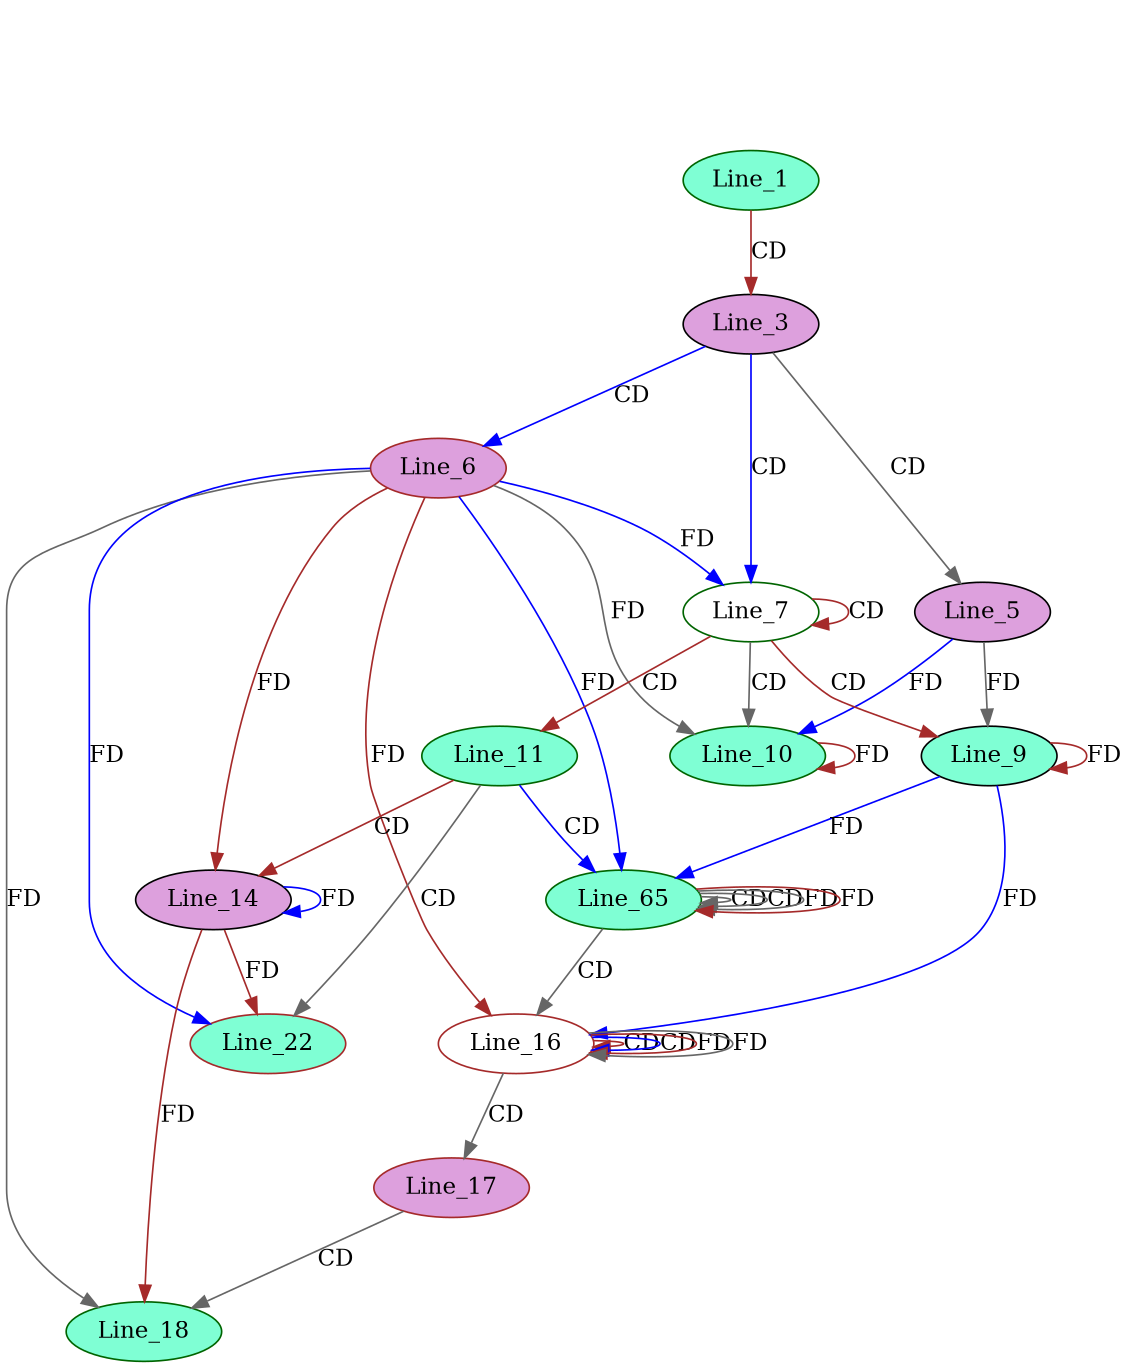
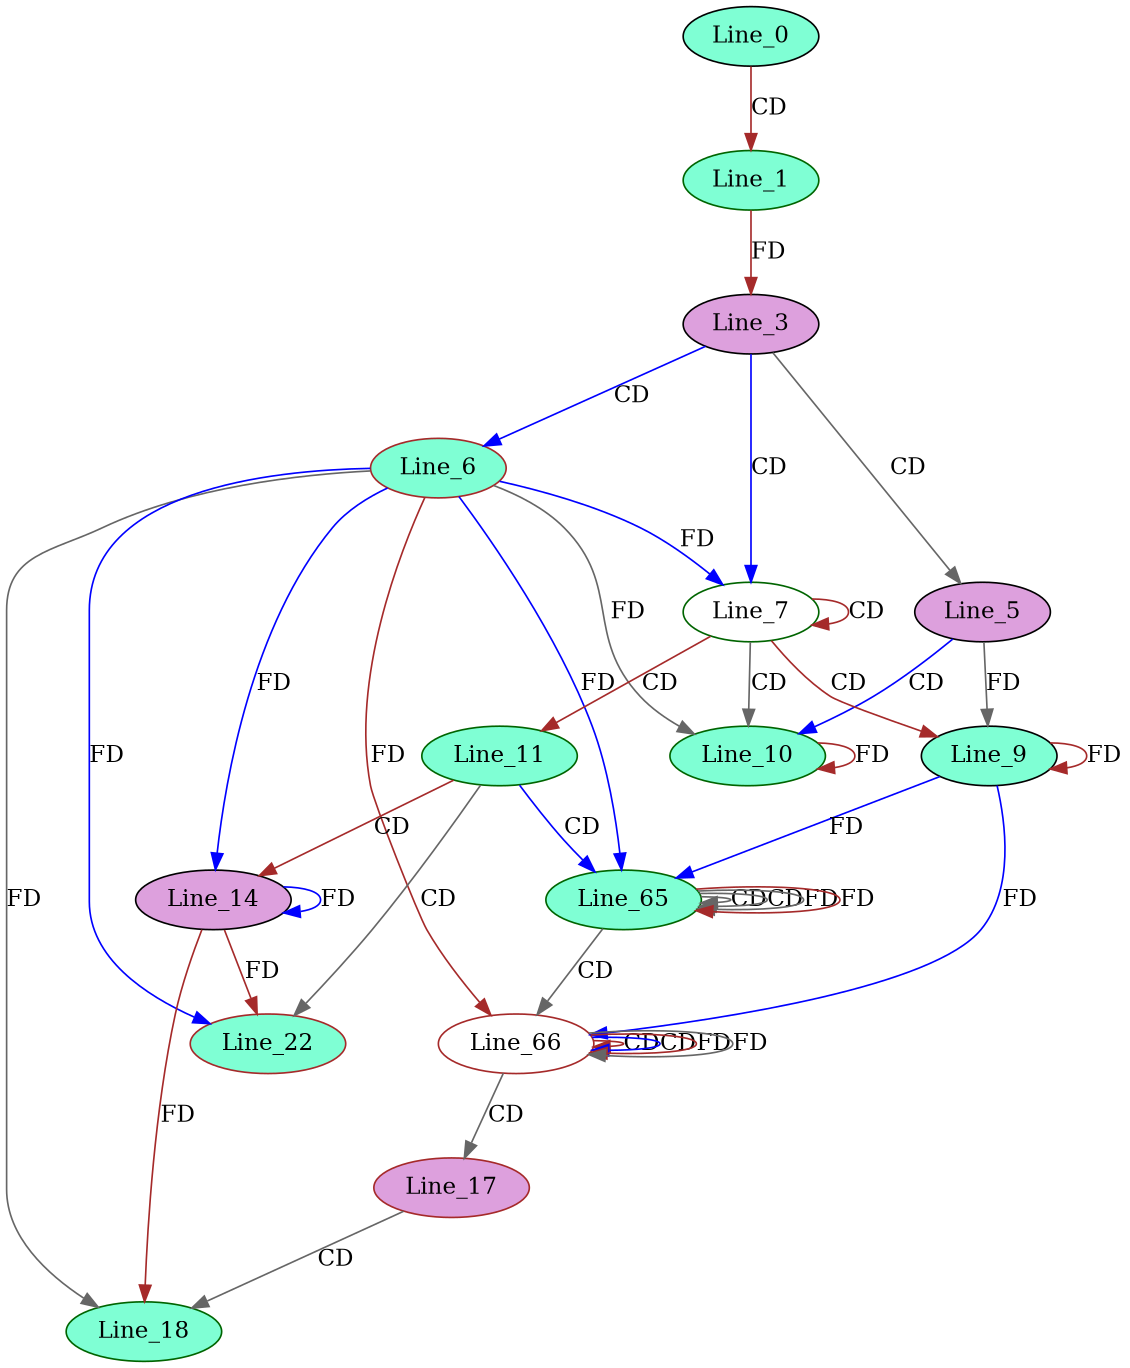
none -> (751, 36)
(769, 252) -> (769, 252)
(438, 468) -> (438, 468)
(264, 650) -> (264, 650)
(926, 684) -> (926, 684)
(516, 1044) -> (516, 1044)
